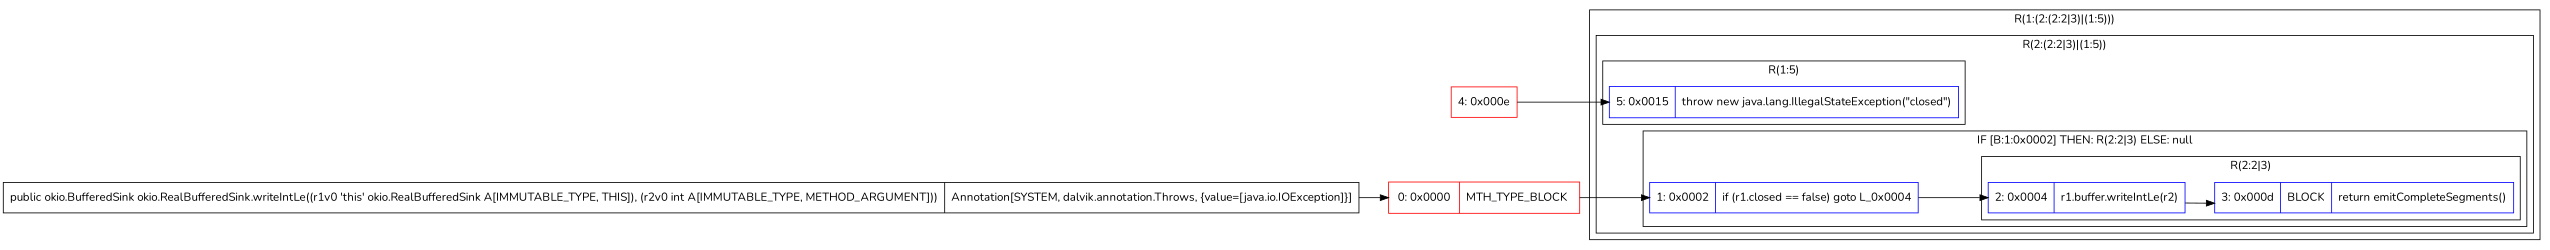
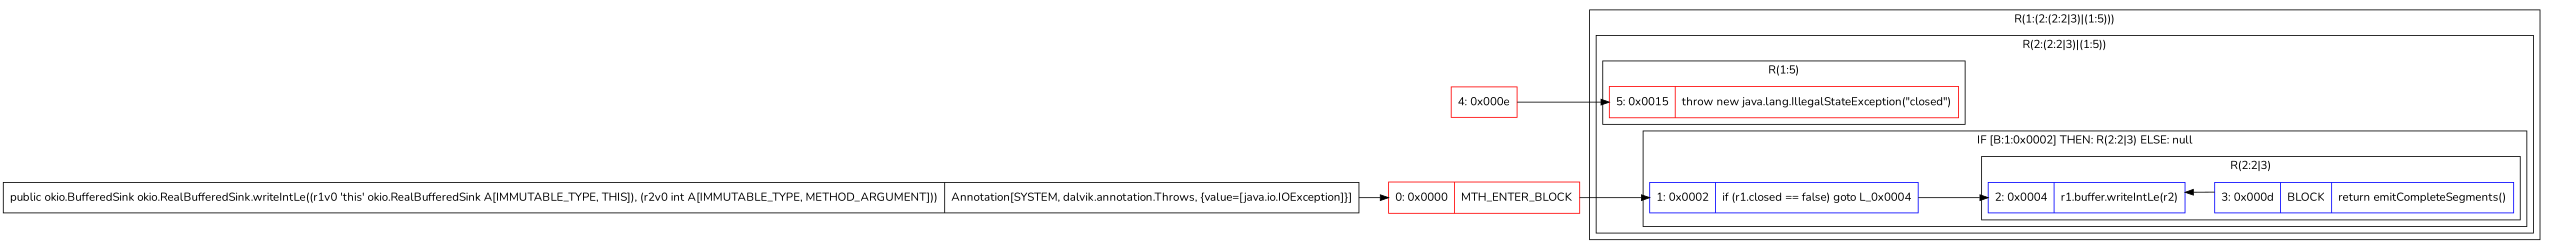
(1784, 102) -> (1784, 102)
(1517, 197) -> (1517, 197)
(2196, 203) -> (2204, 192)
